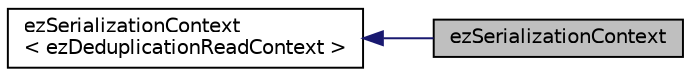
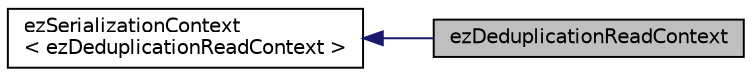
(558, 38) -> (589, 38)
